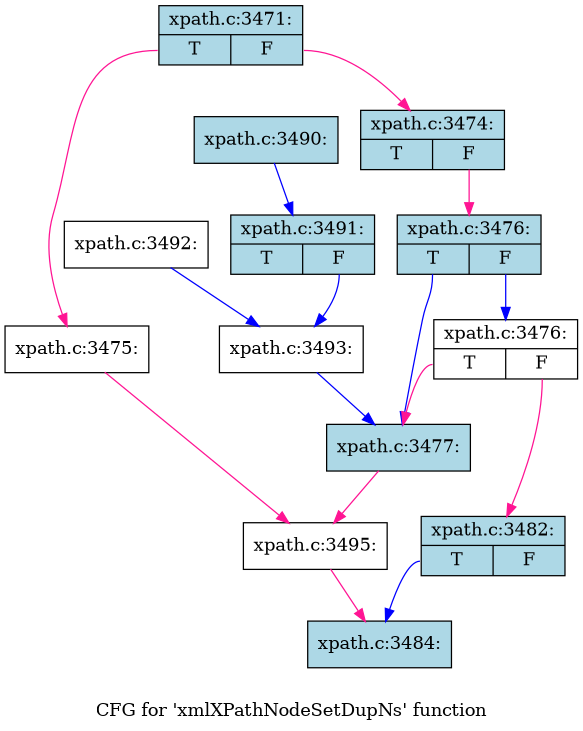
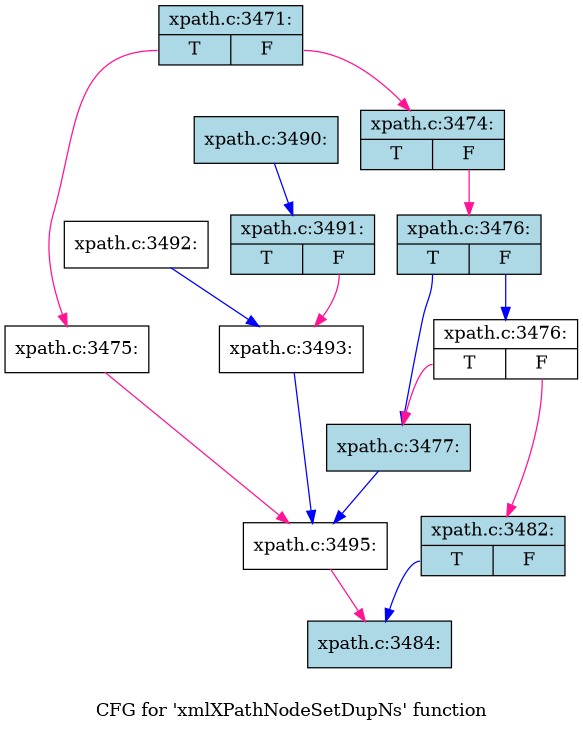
(334, 297) -> (334, 297)
(341, 394) -> (303, 441)
(360, 492) -> (360, 492)
